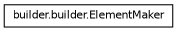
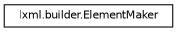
(88, 16) -> (88, 16)
